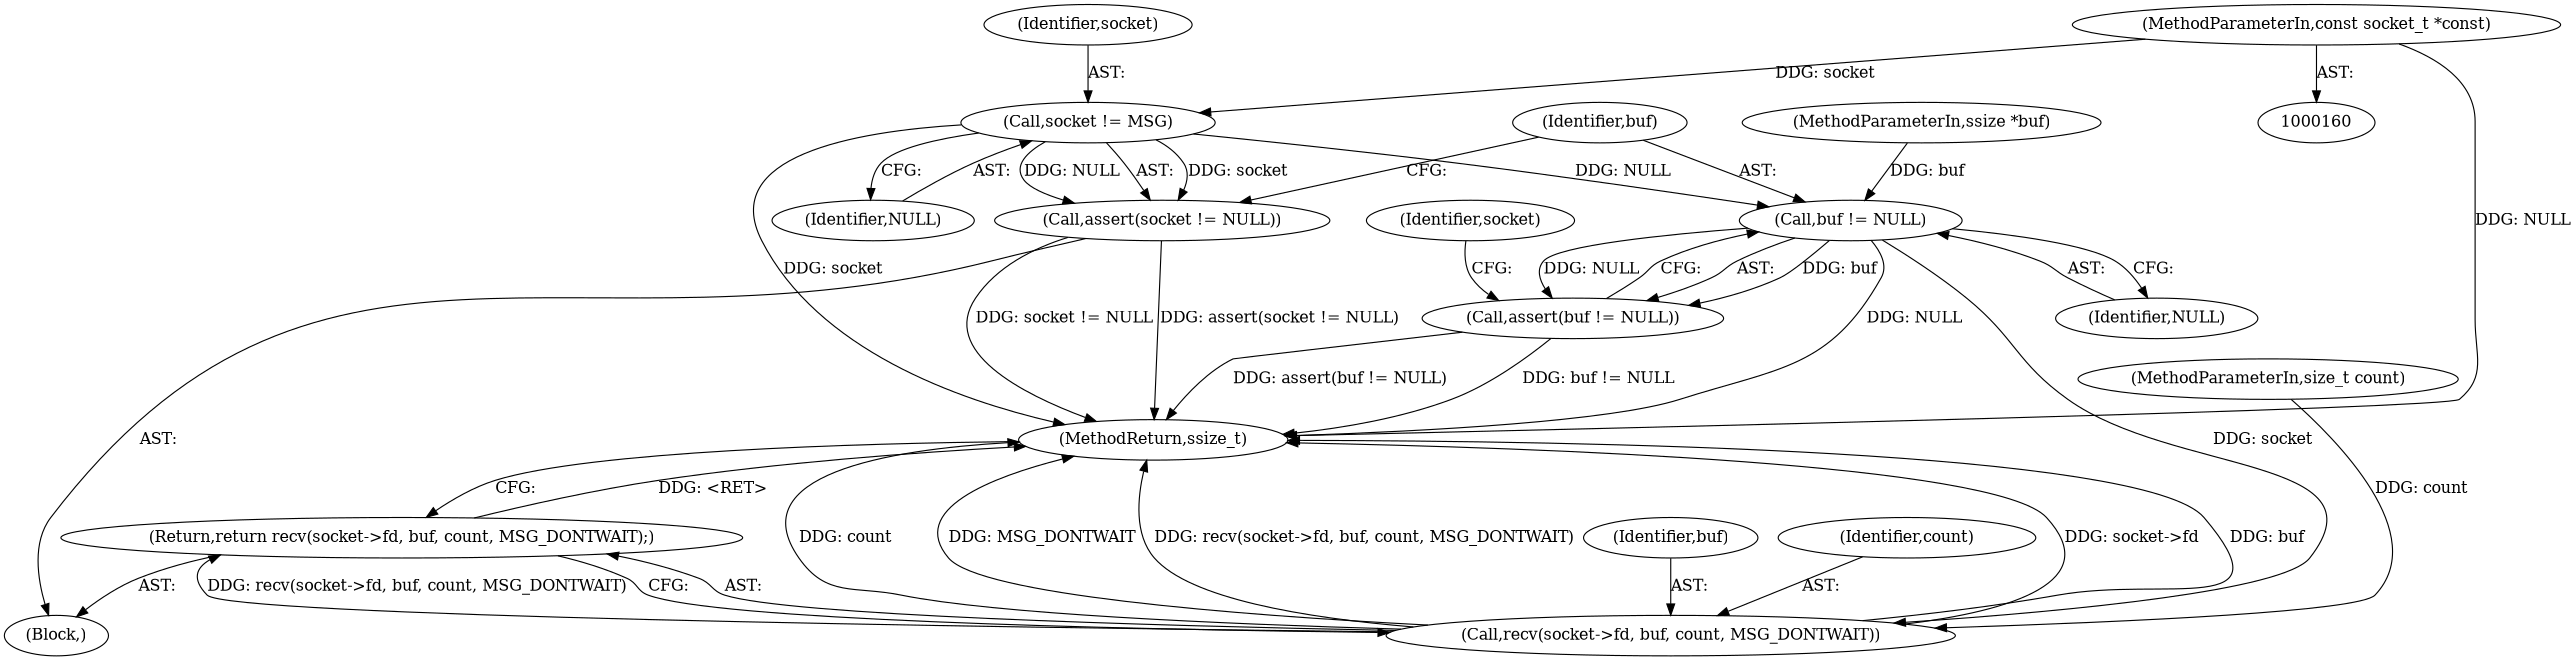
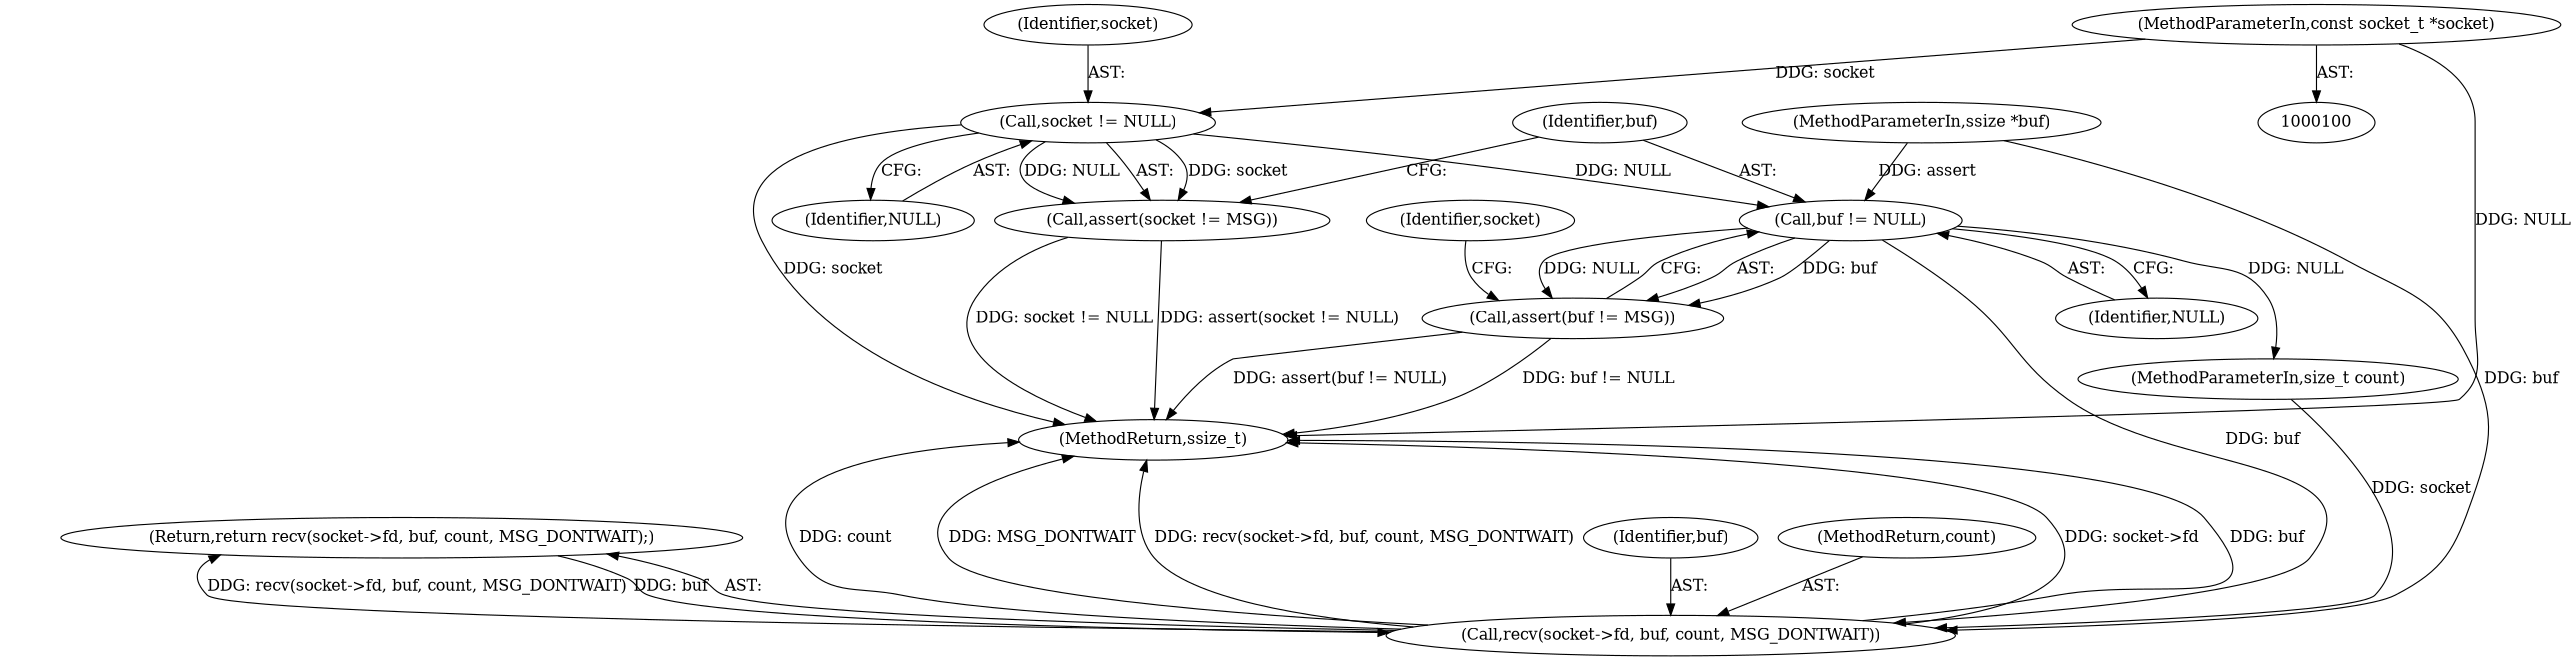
(2316, 25) -> (2316, 25)
(1088, 123) -> (1088, 123)
(2316, 123) -> (2316, 123)
(1928, 172) -> (1928, 172)
(1162, 220) -> (1162, 220)
(1573, 318) -> (1573, 318)
(1631, 410) -> (2144, 251)
(2263, 440) -> (2263, 440)
none -> (2486, 450)
(723, 451) -> none
(742, 469) -> none
(2422, 489) -> (2422, 489)
(1907, 538) -> (1907, 538)
(671, 587) -> (671, 587)
(56, 636) -> none
